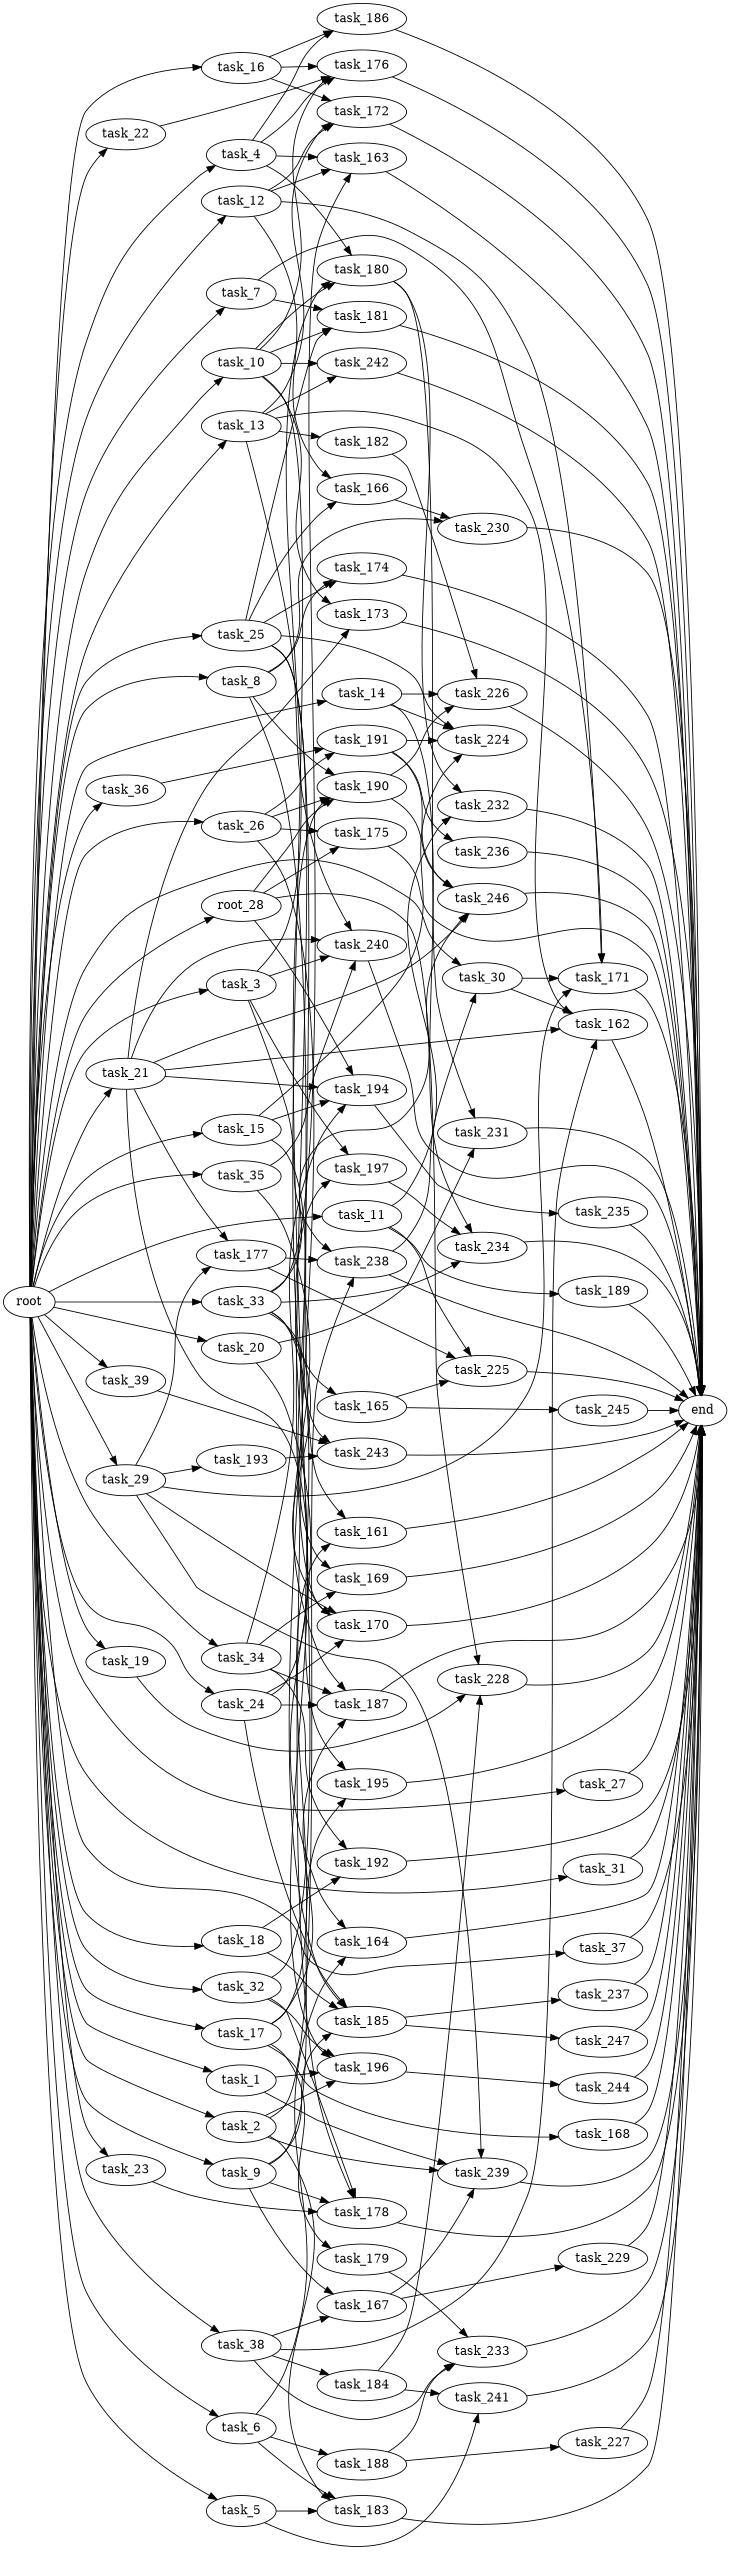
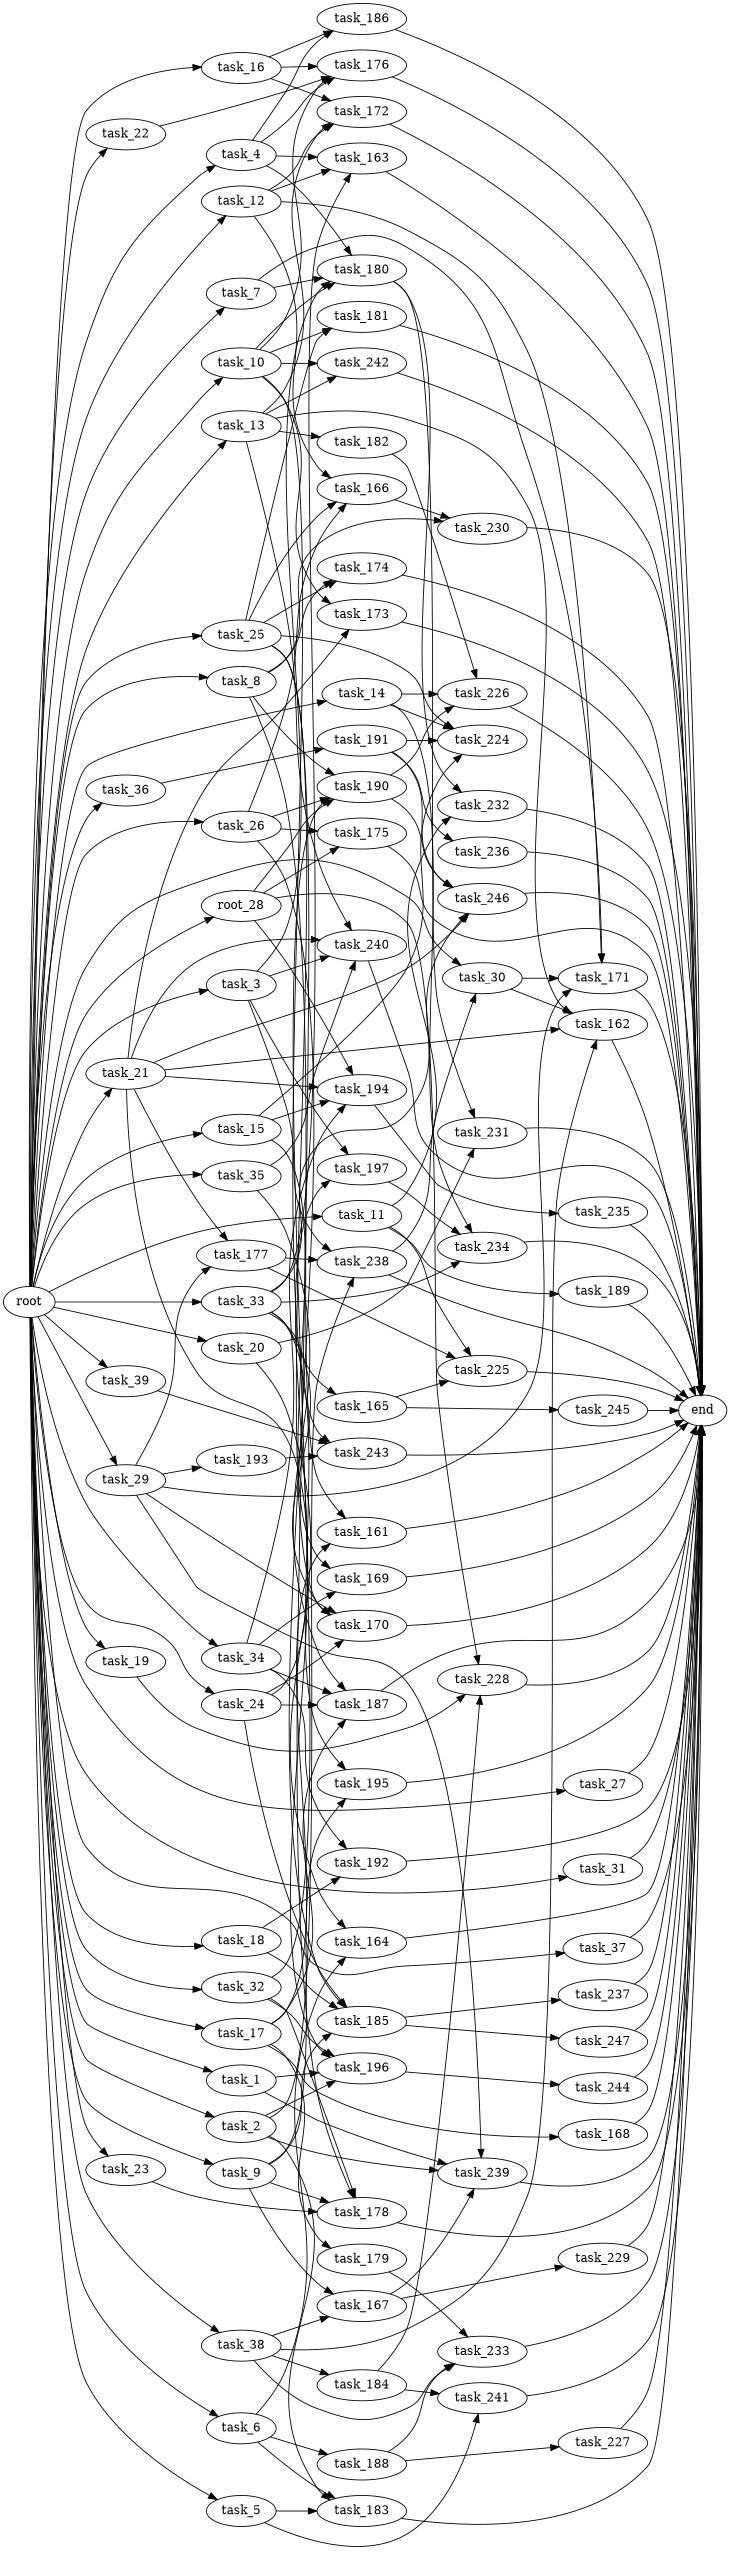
(285, 302) -> (284, 285)
(295, 791) -> (281, 721)
